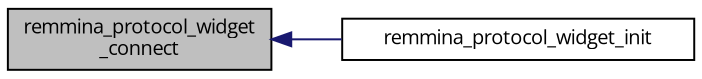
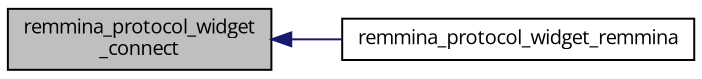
(518, 39) -> (518, 39)
